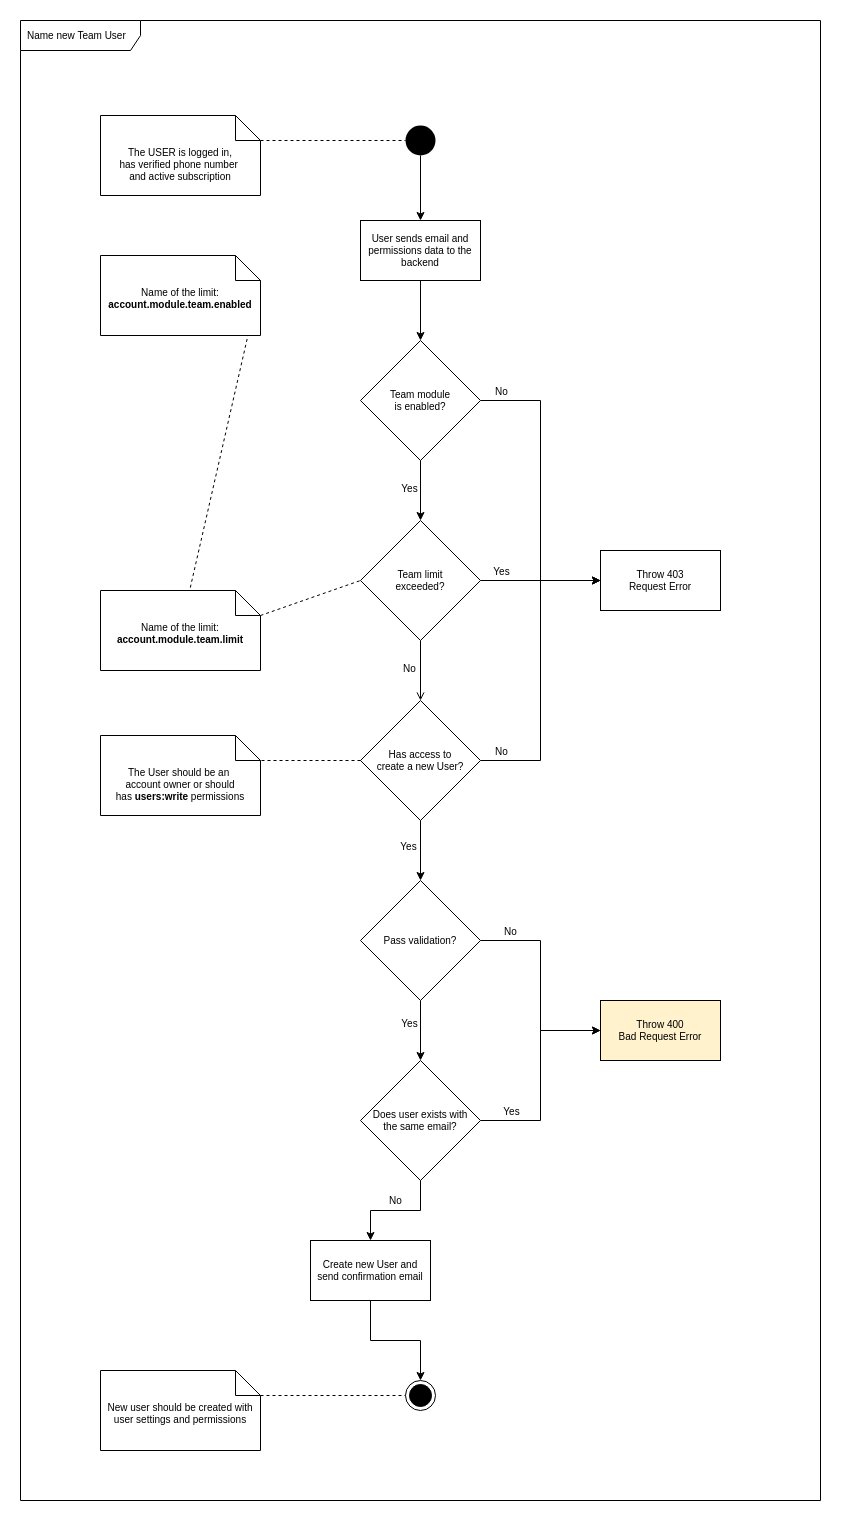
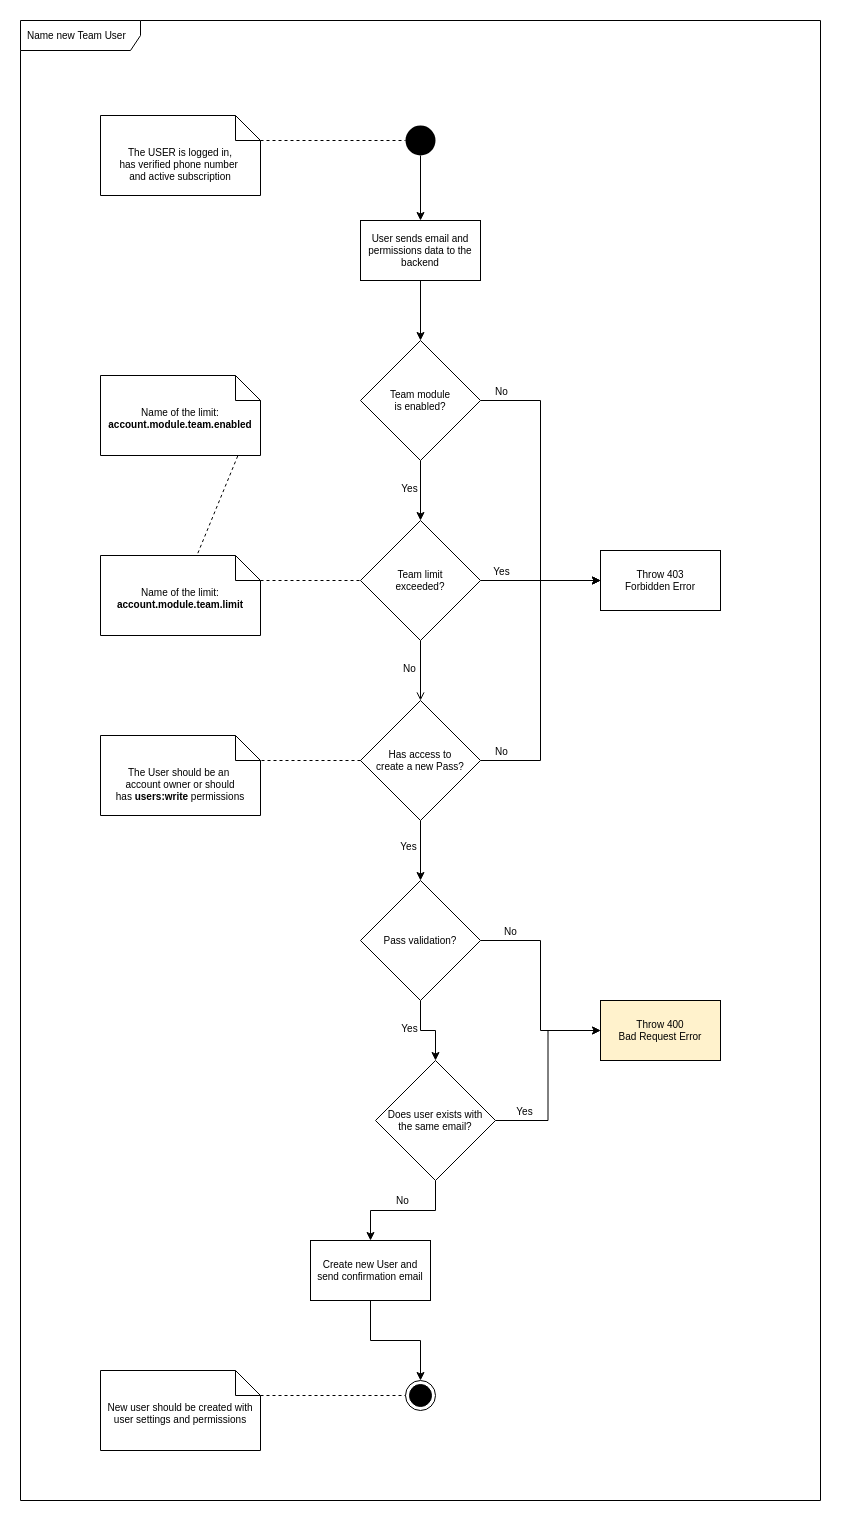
(181, 296) -> (181, 416)
(661, 581) -> (661, 581)
(181, 631) -> (181, 596)
(421, 761) -> (421, 761)
(541, 1028) -> (541, 1028)
(421, 1121) -> (436, 1121)
